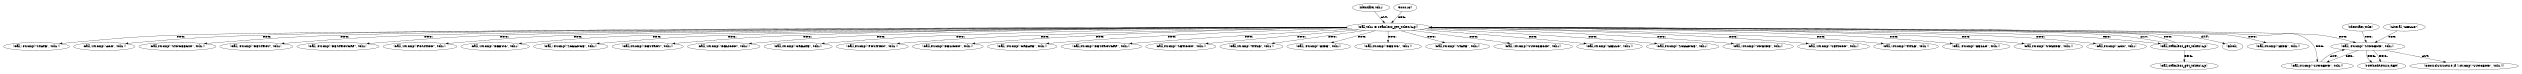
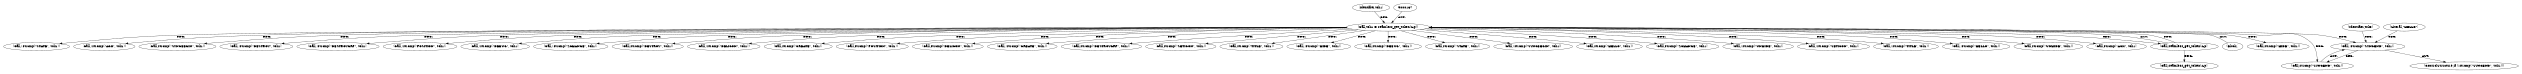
(1385, 17) -> (1385, 17)
(1402, 17) -> (1402, 17)
(1827, 29) -> (1831, 29)
(2382, 66) -> none
